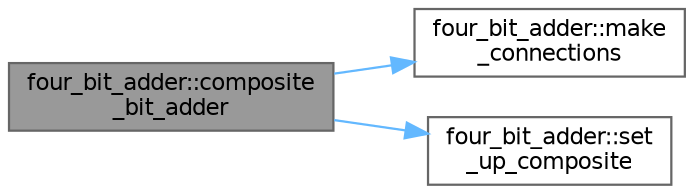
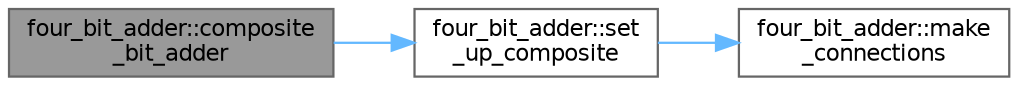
(363, 69) -> (687, 43)
